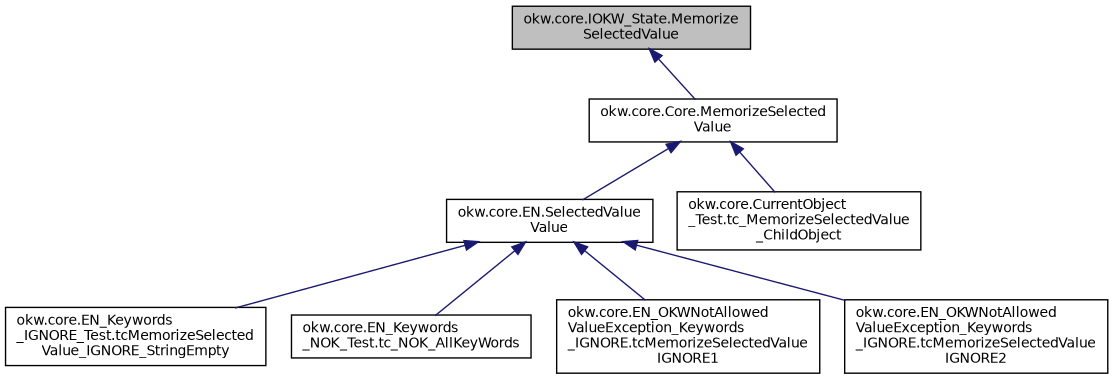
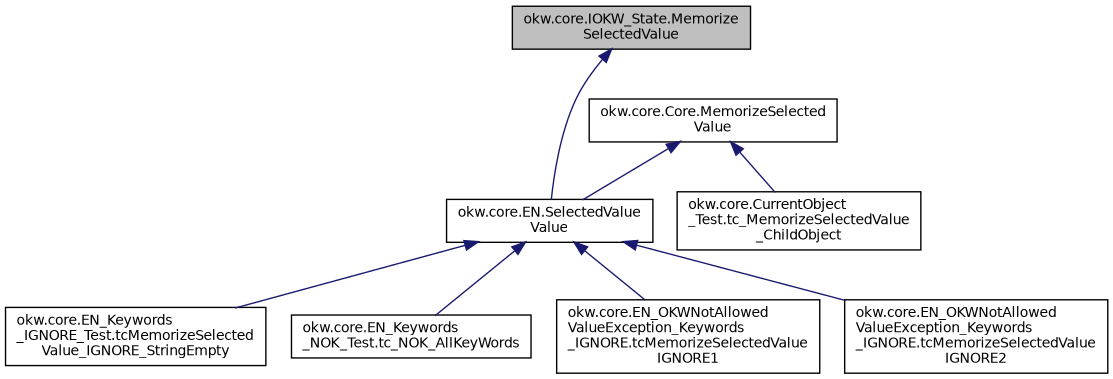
(677, 79) -> (566, 125)
